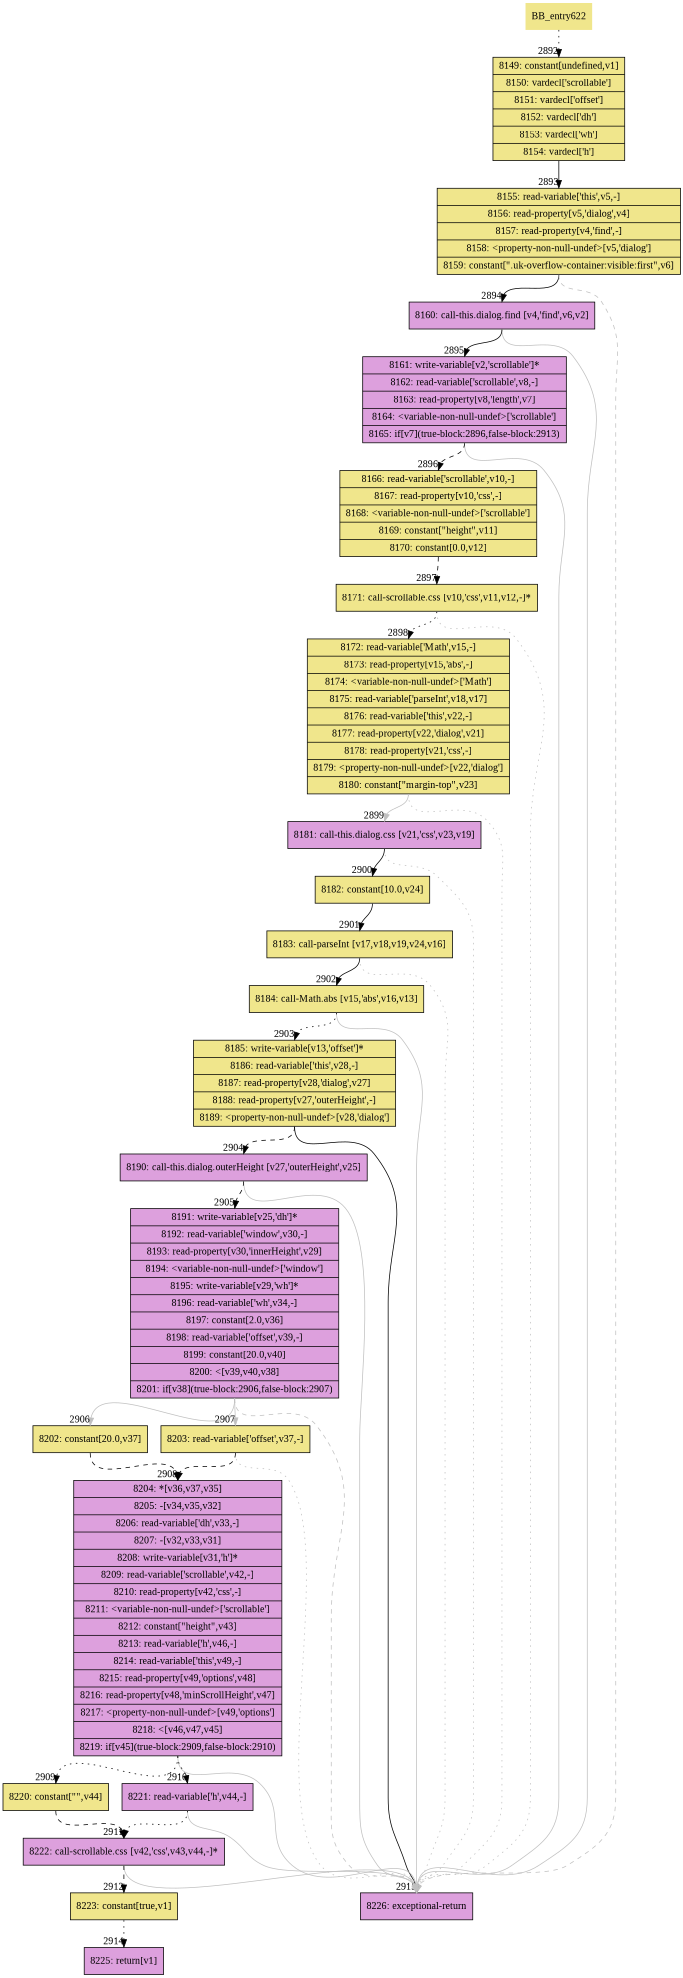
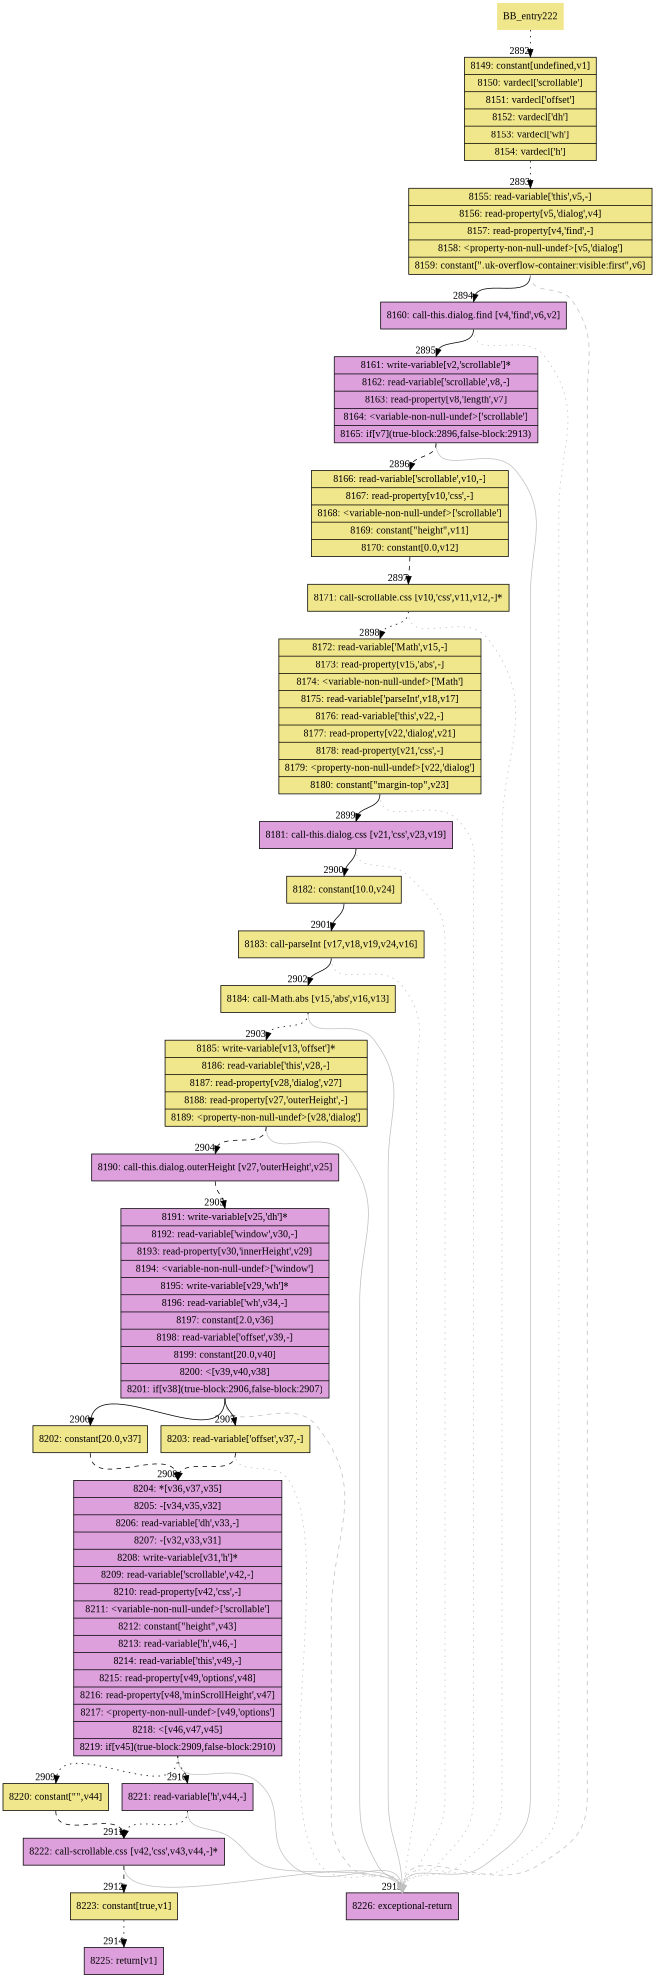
(559, 16) -> (530, 16)
(559, 171) -> (530, 171)
(400, 806) -> (371, 806)
(587, 1142) -> (559, 1135)
(235, 1408) -> (228, 1409)
(166, 1413) -> (161, 1413)
(388, 1472) -> (360, 1477)
(360, 1500) -> none
